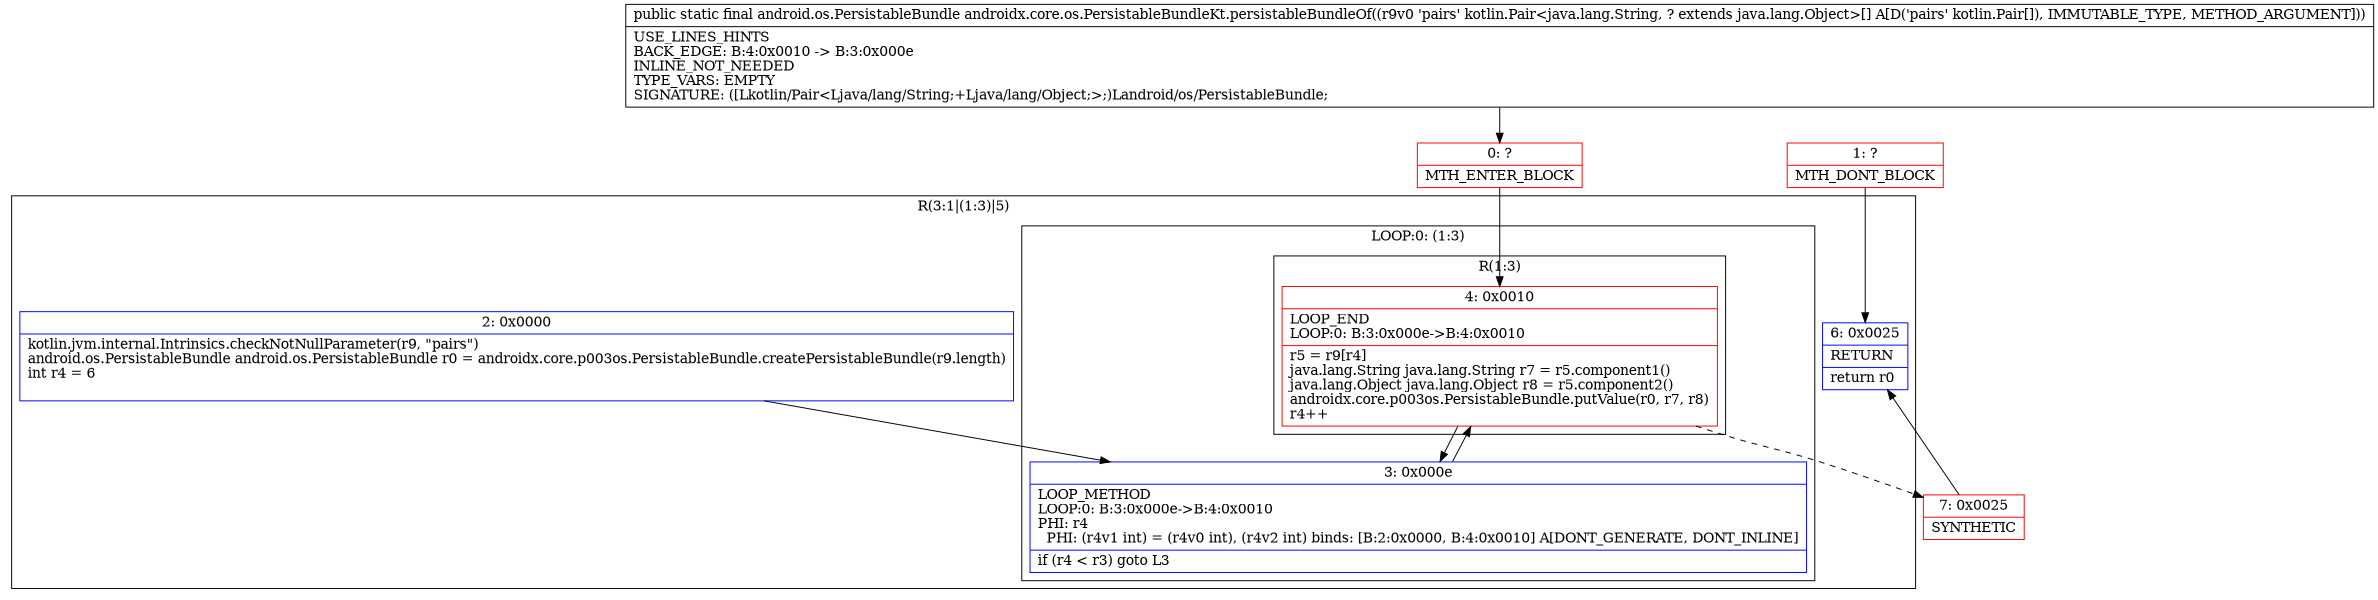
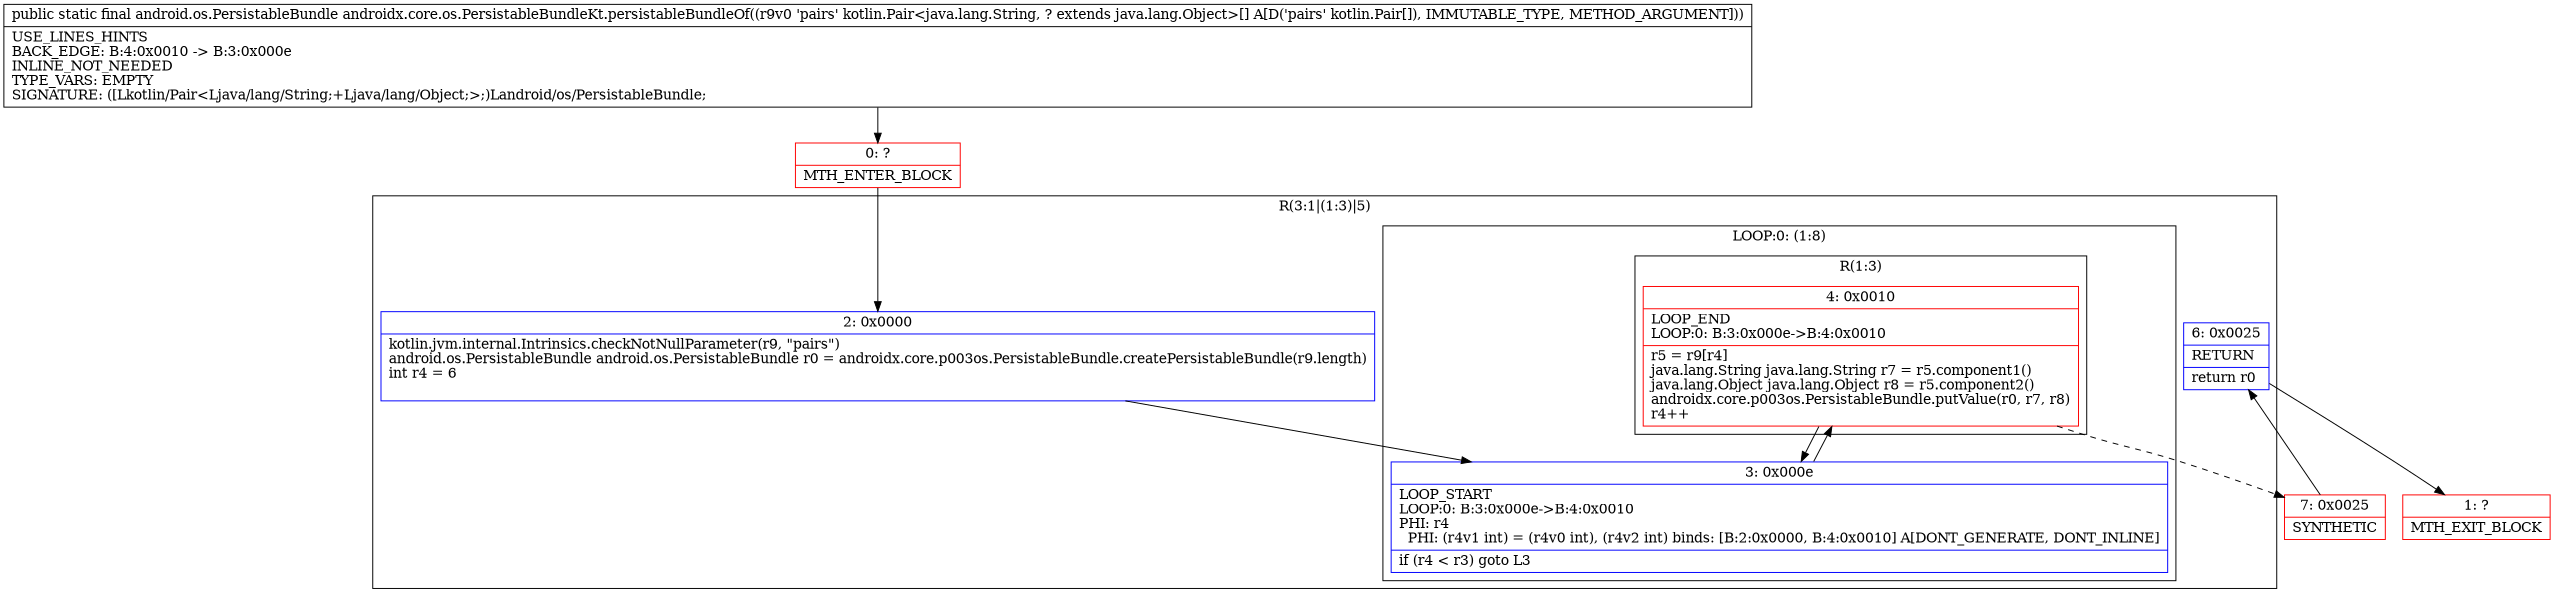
(1865, 176) -> (2476, 528)
(1500, 232) -> (878, 245)
(1418, 237) -> (1779, 237)
(1865, 250) -> (2353, 436)
(1095, 495) -> (1445, 495)
